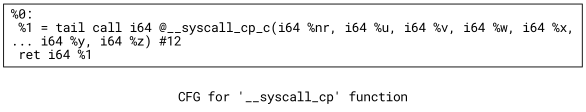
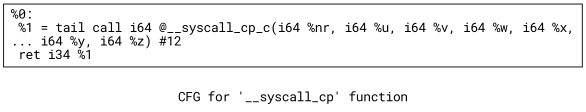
(52, 55) -> (52, 55)
